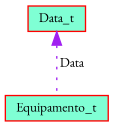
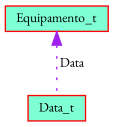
(57, 70) -> (57, 70)
